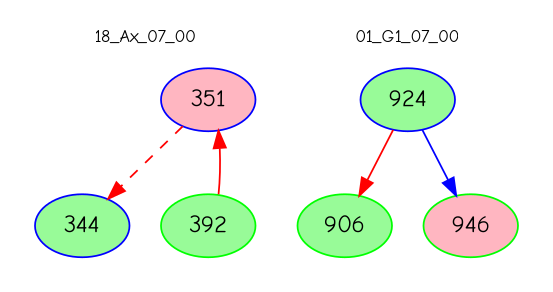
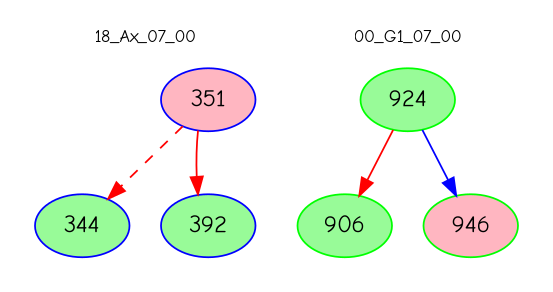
(408, 38) -> (408, 38)
(408, 100) -> (408, 100)
(220, 171) -> (197, 154)
(208, 226) -> (208, 226)
